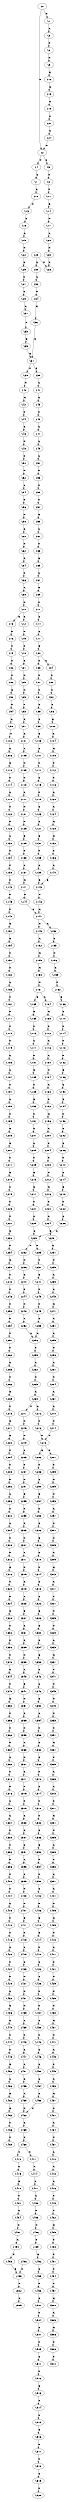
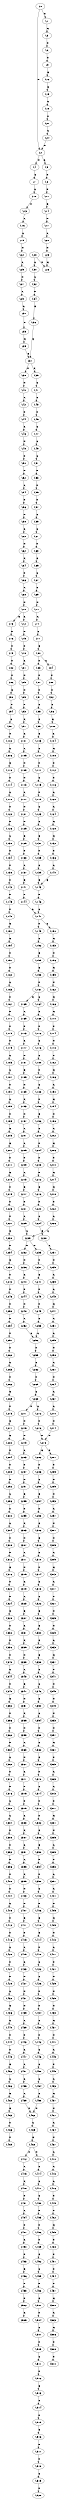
(13, 2268) -> (24, 2268)
